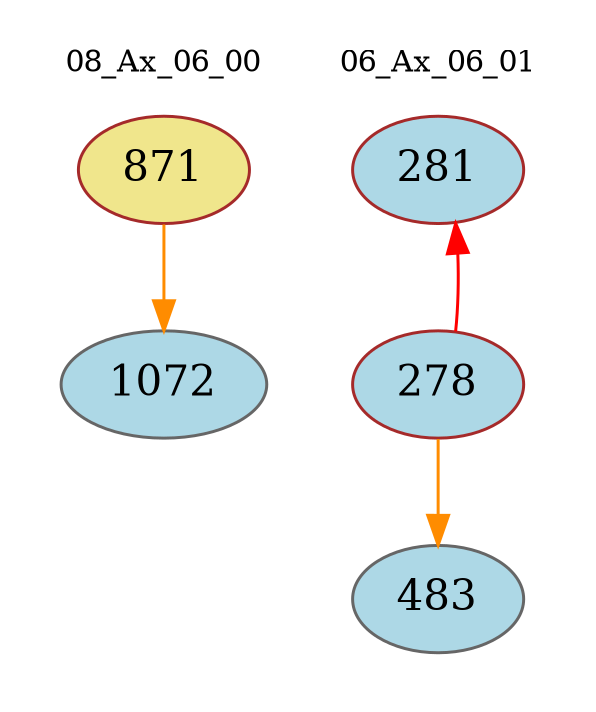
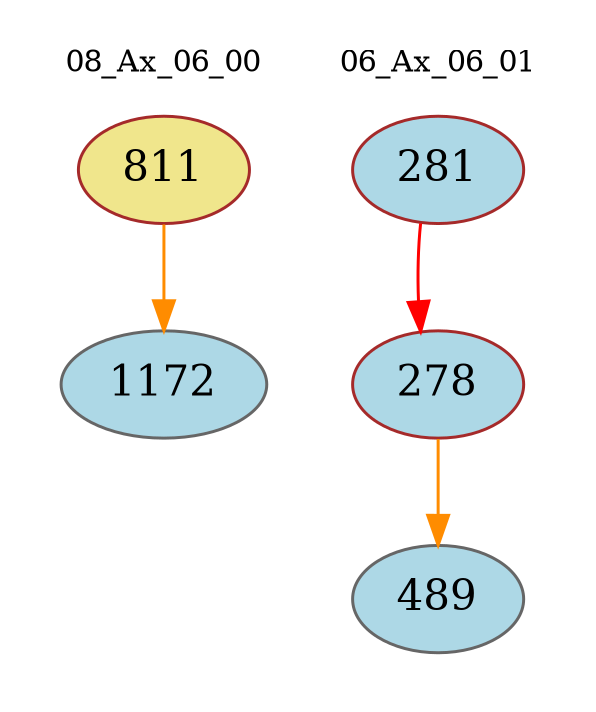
(164, 170) -> (164, 170)
(458, 293) -> (418, 262)
(164, 384) -> (164, 384)
(438, 599) -> (438, 599)
